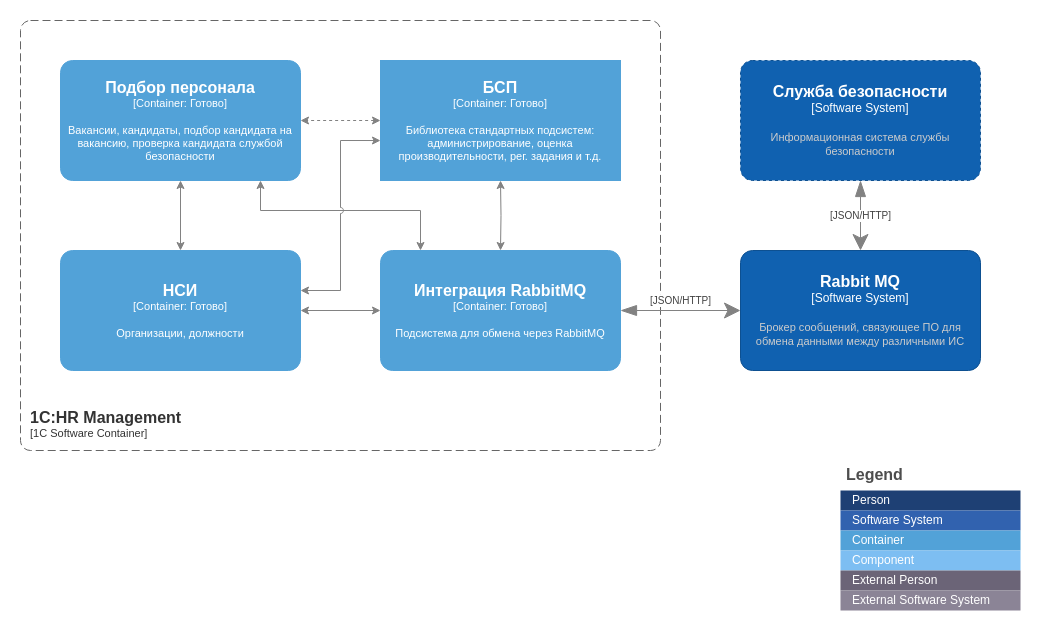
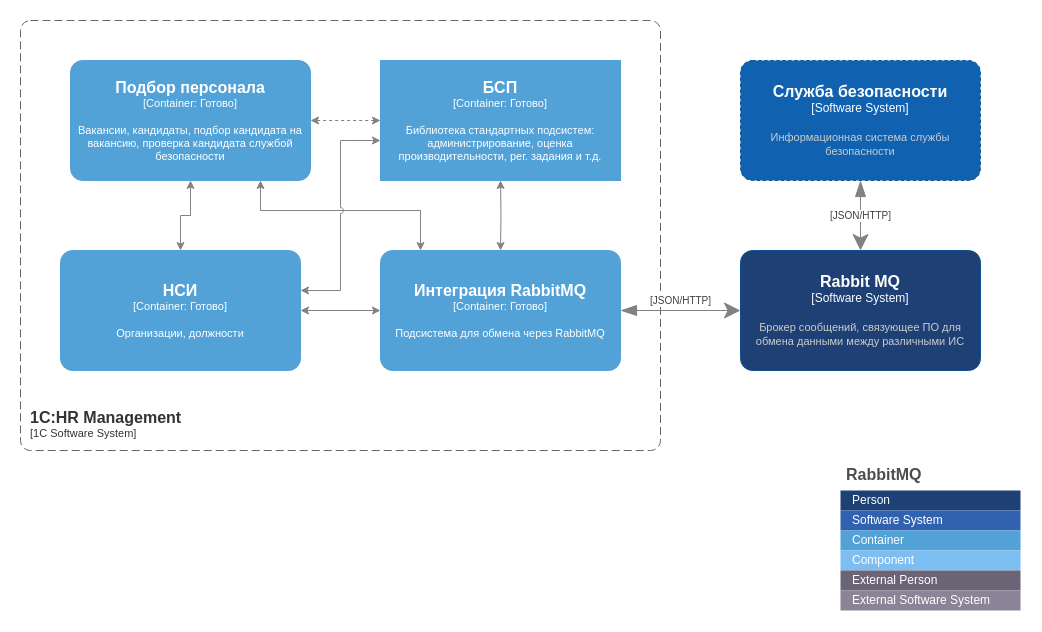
(181, 121) -> (191, 121)
(861, 311) -> (861, 311)
(97, 426) -> (89, 426)
(873, 475) -> (880, 475)
